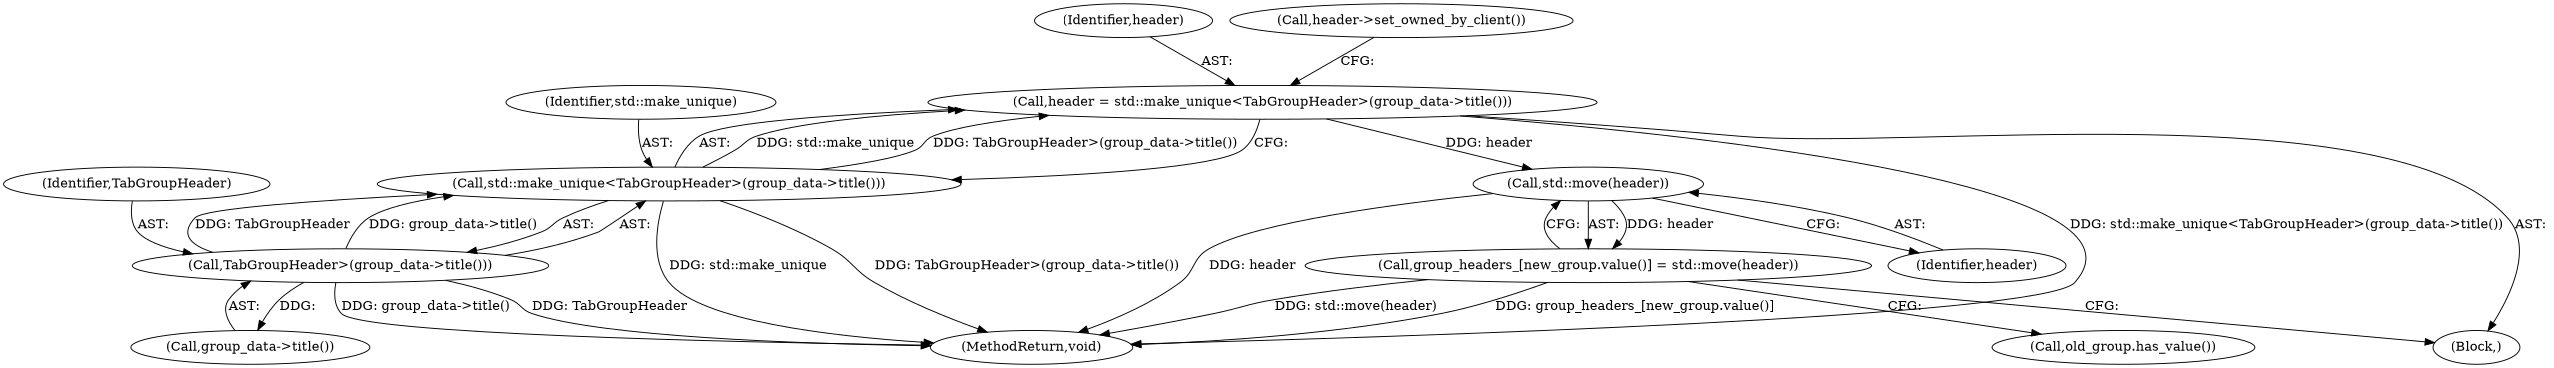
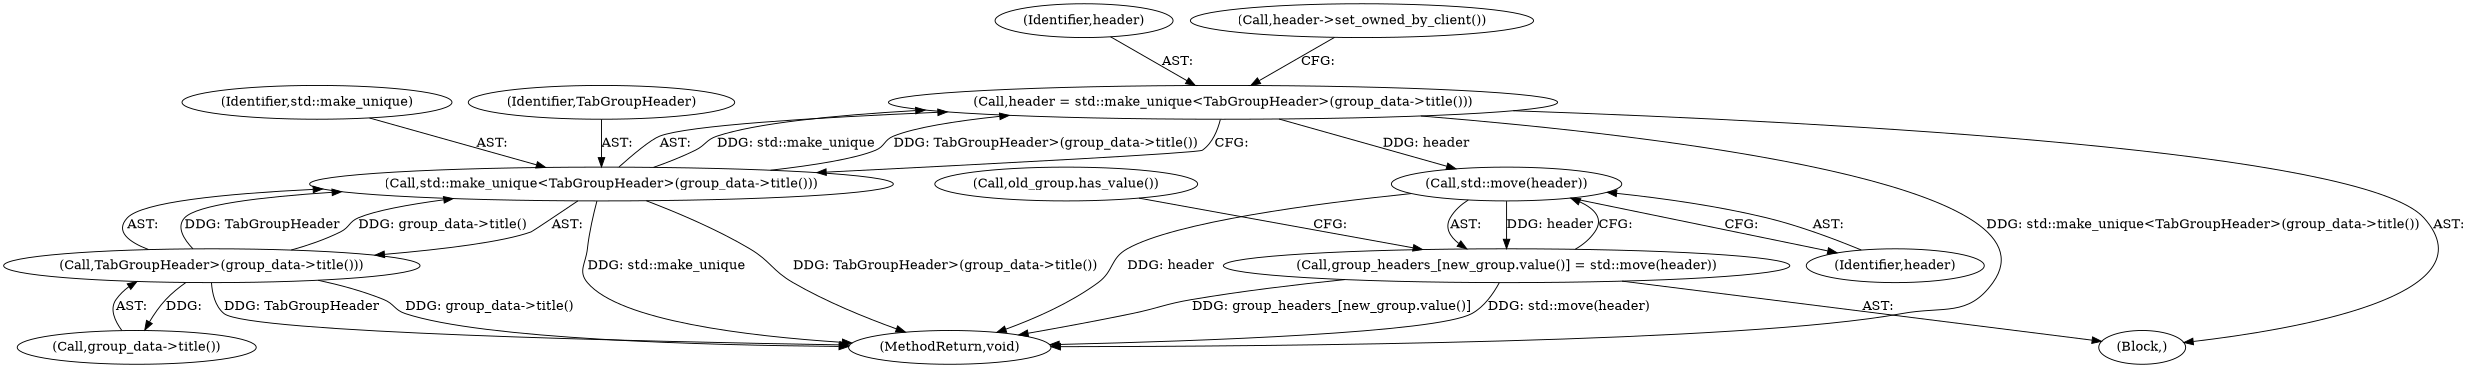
(145, 238) -> (601, 138)
(1860, 307) -> (1276, 223)
(2104, 307) -> (1880, 307)
